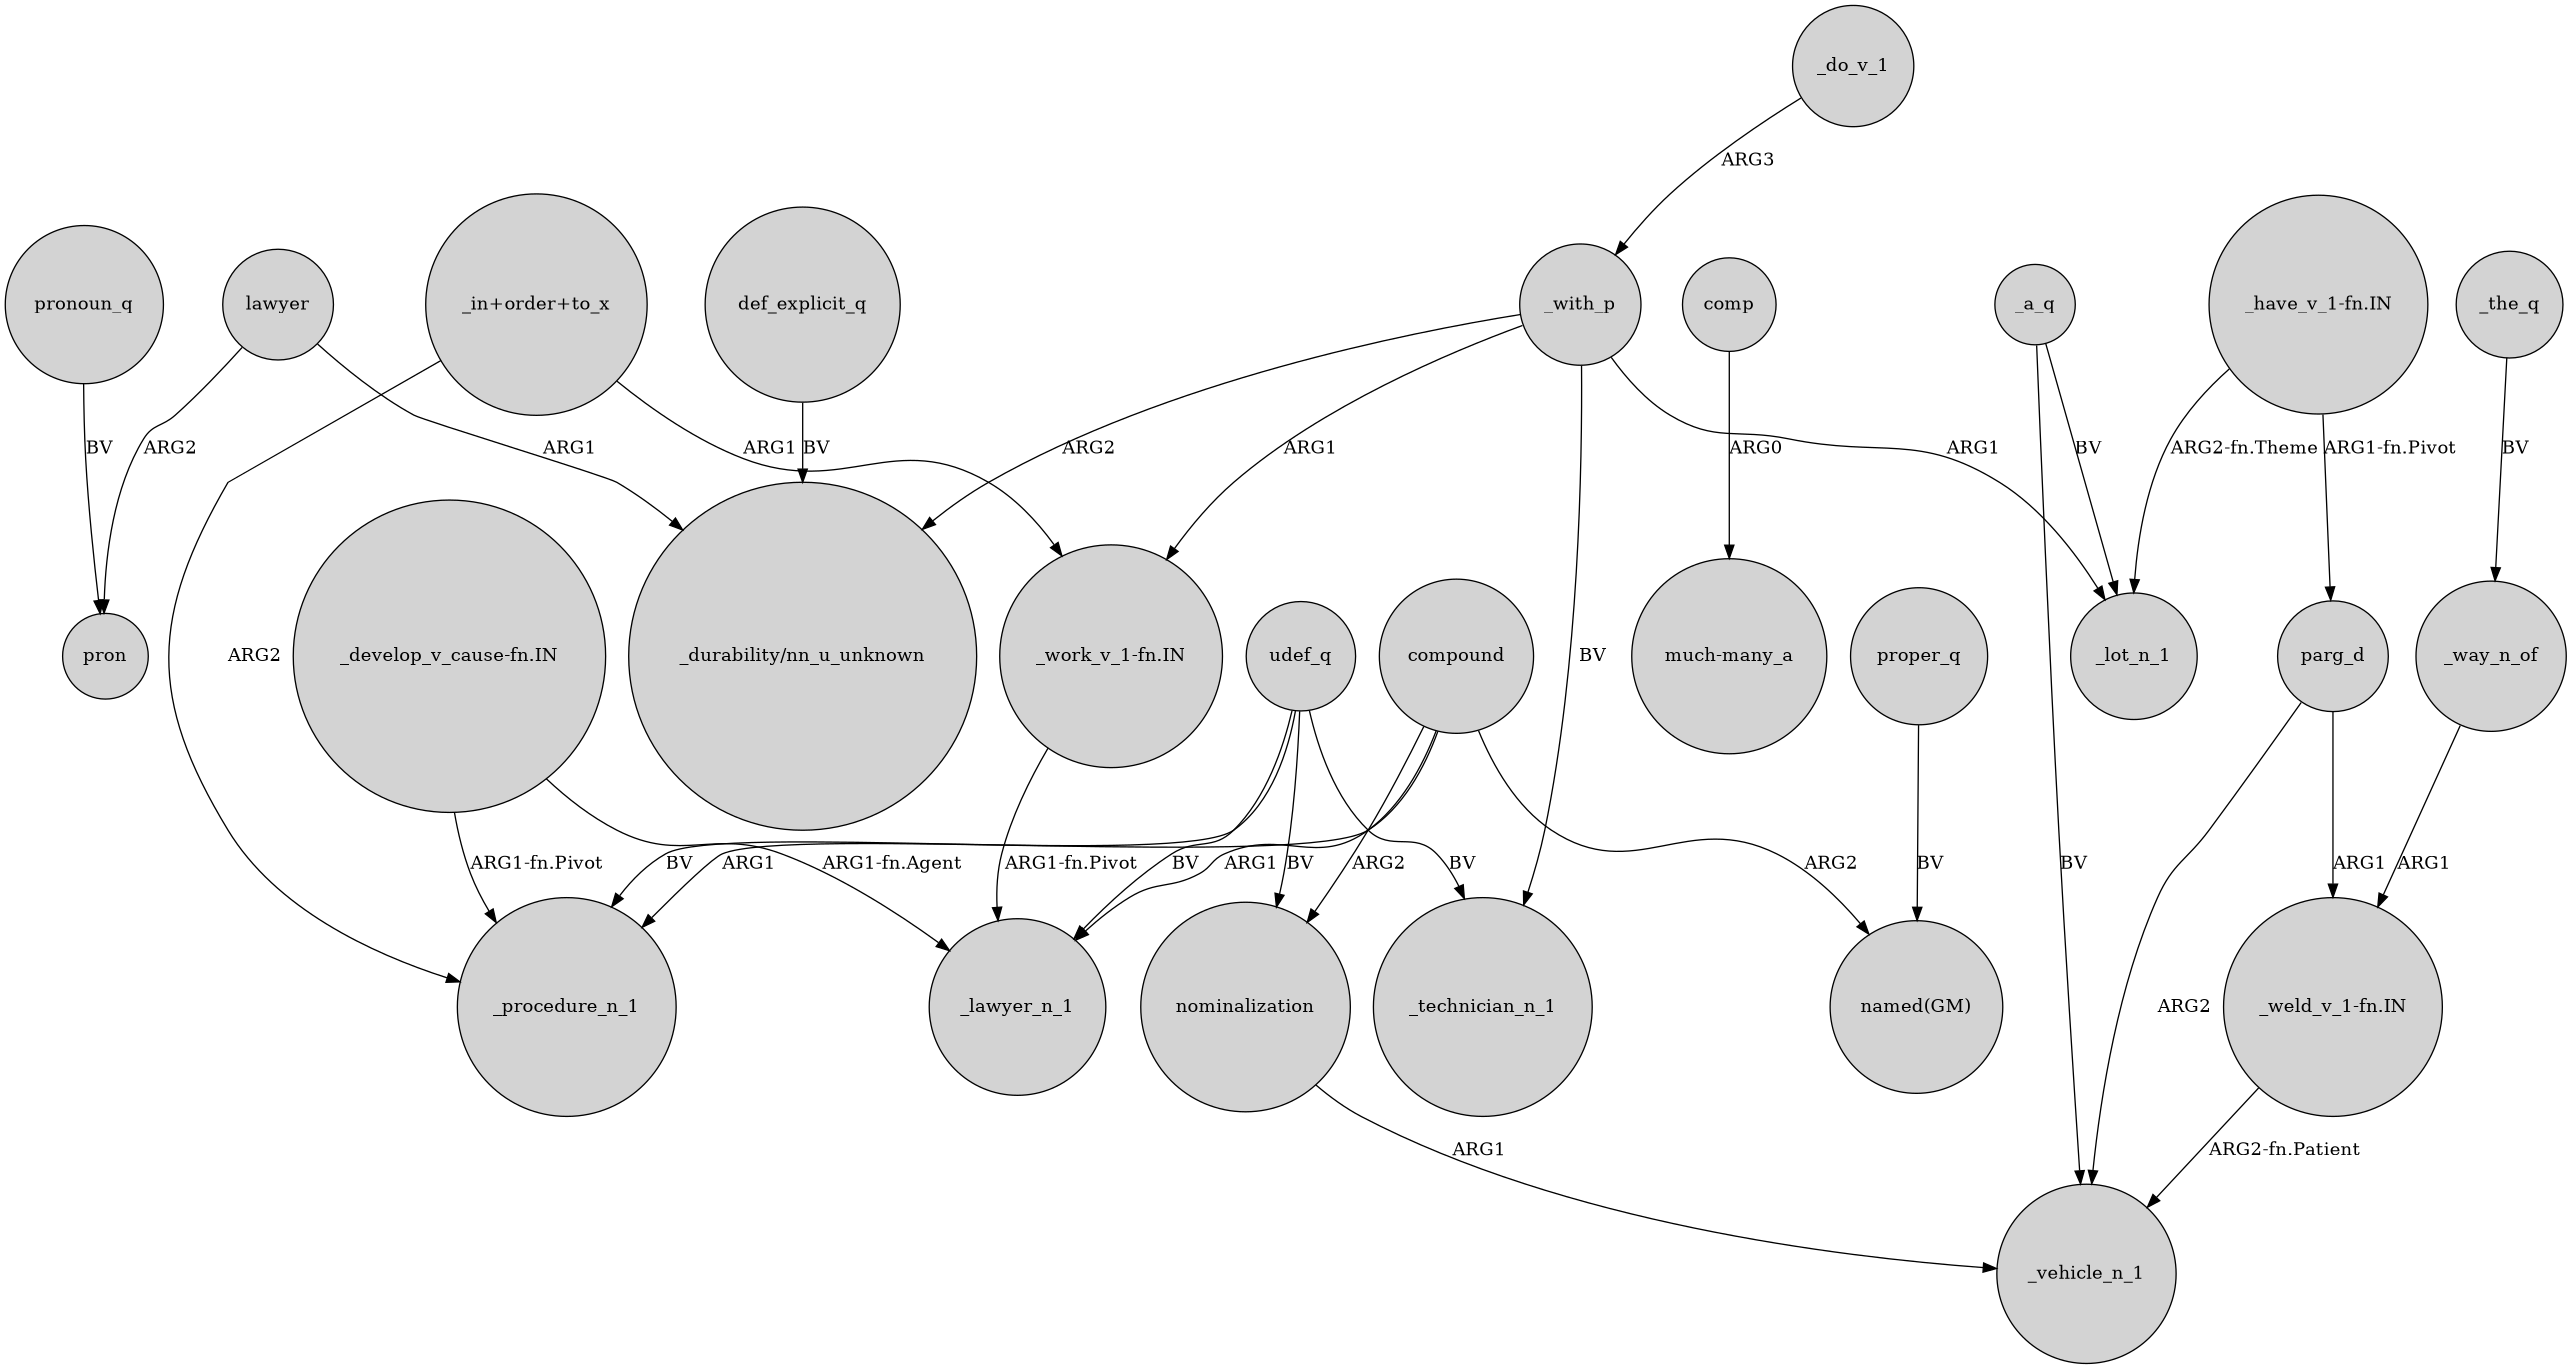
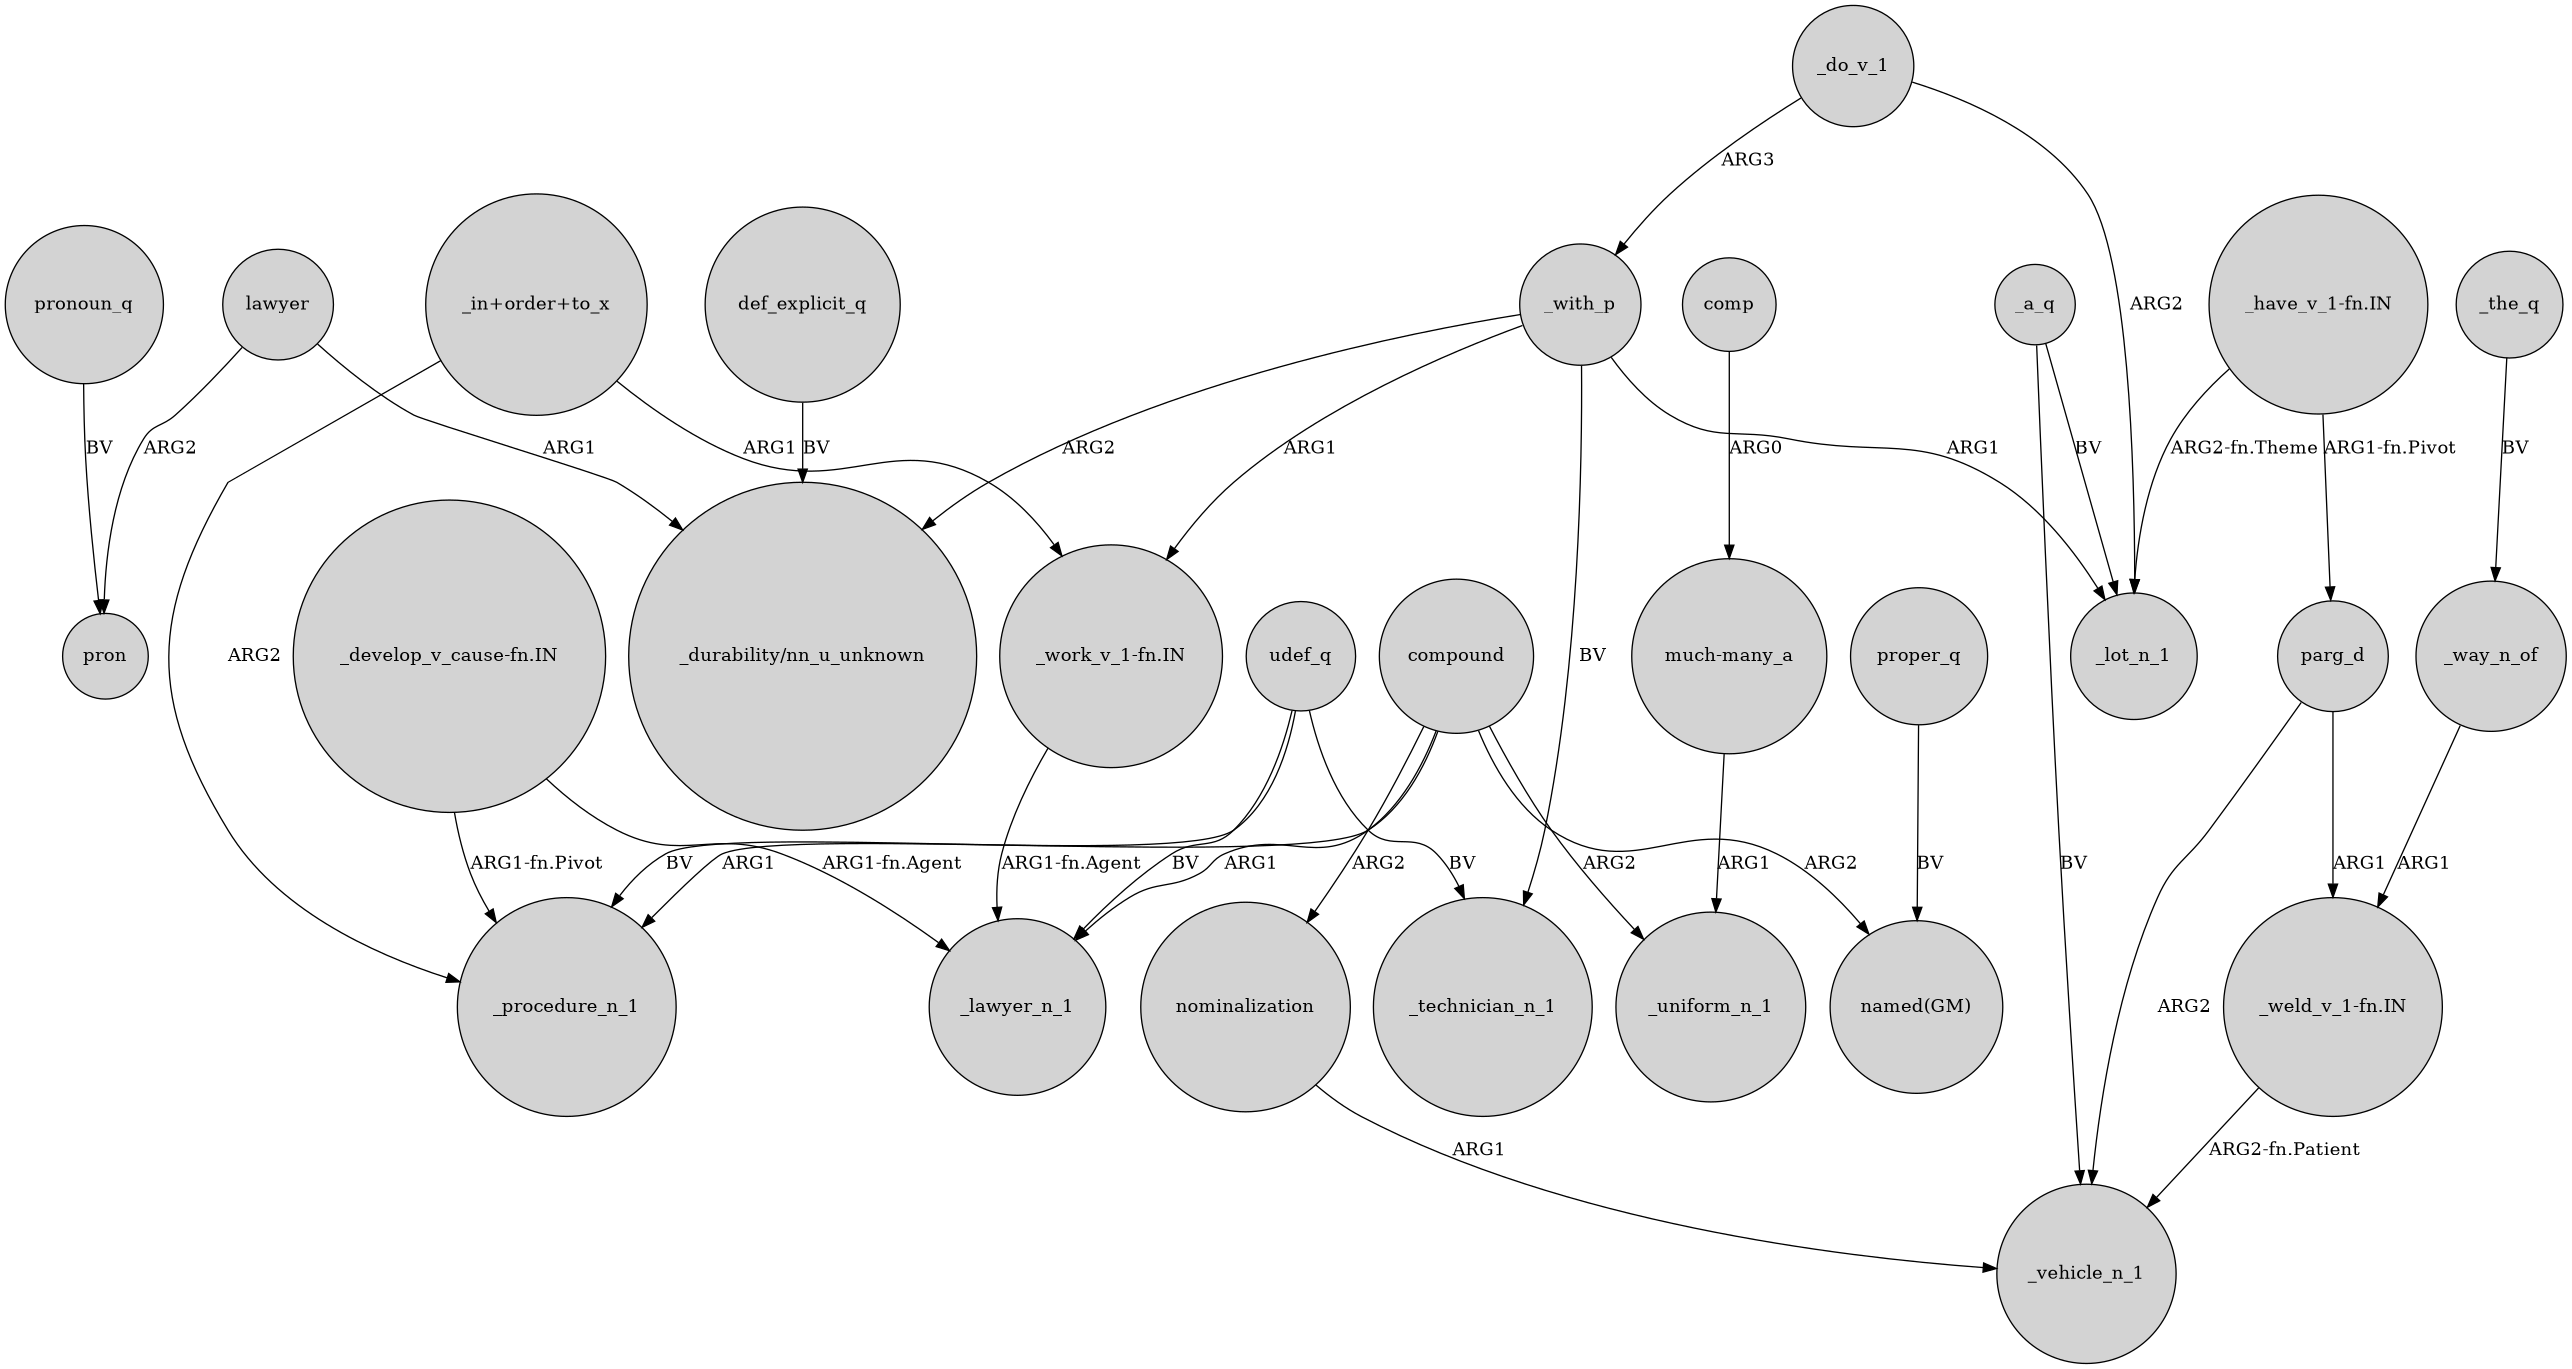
none -> (2115, 279)
(1293, 803) -> none
(1072, 864) -> (1072, 864)
none -> (1711, 1007)
